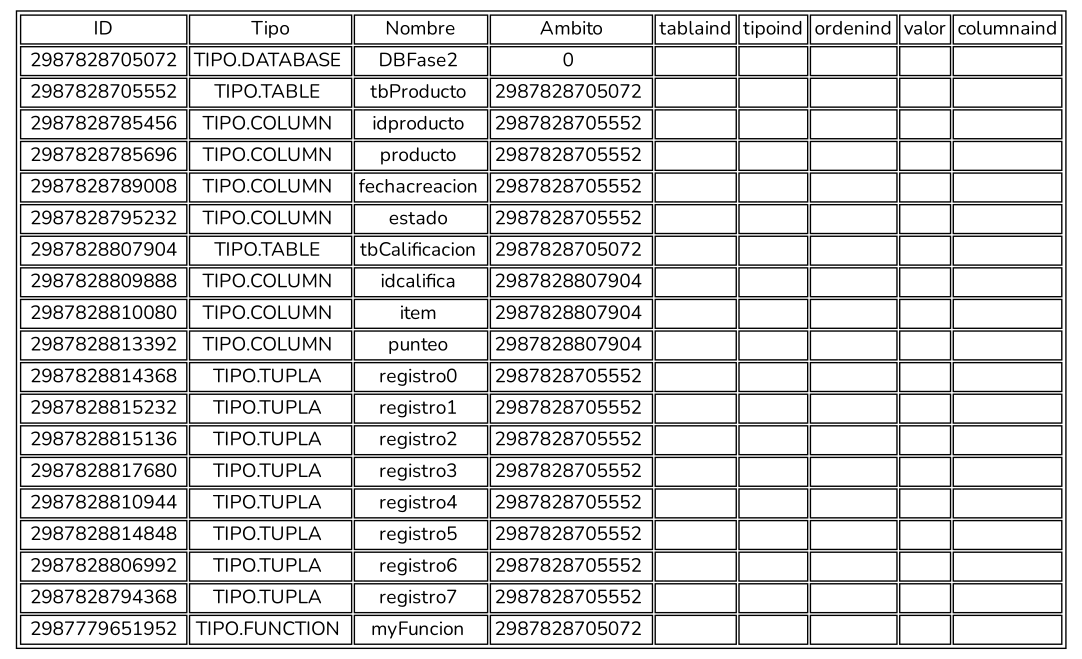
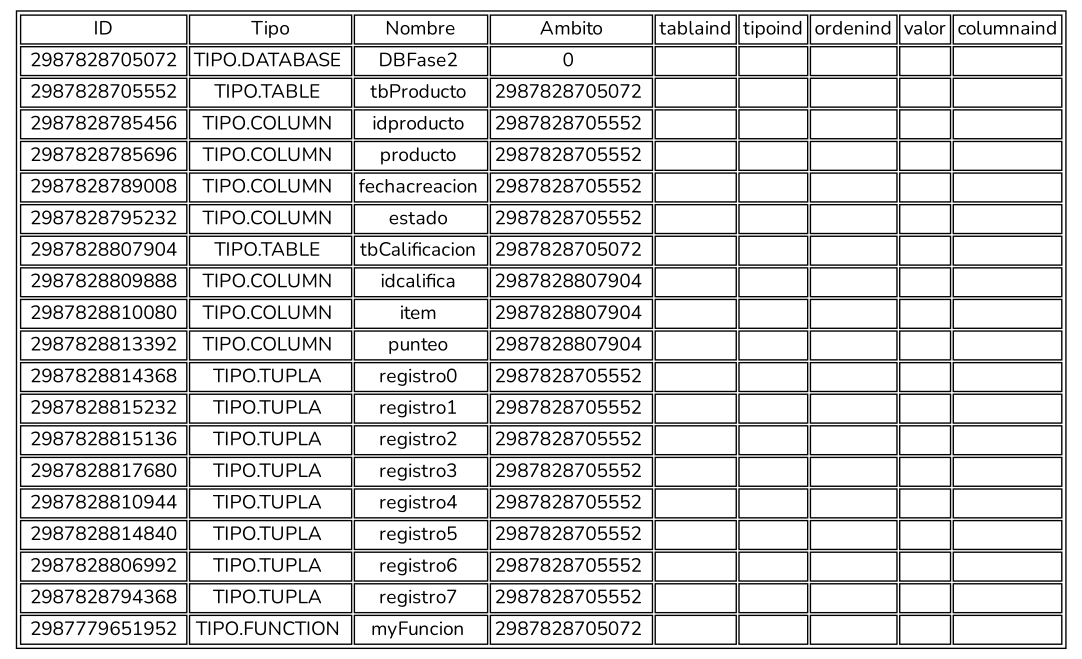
(104, 534) -> (104, 534)
